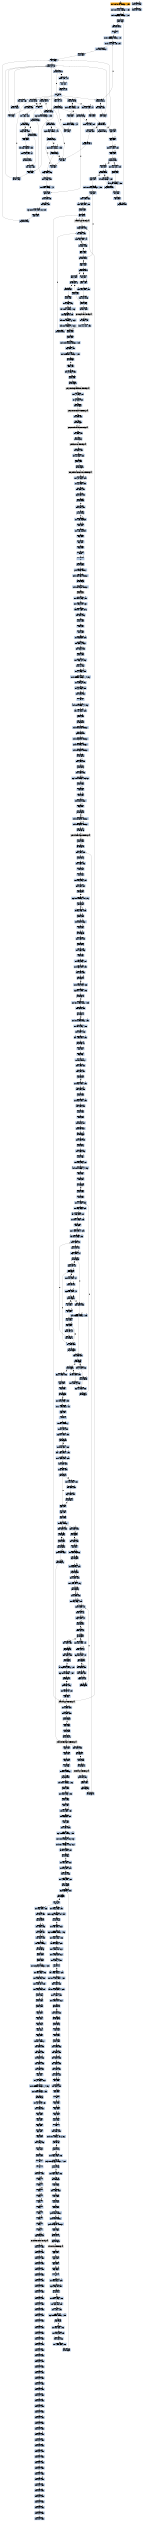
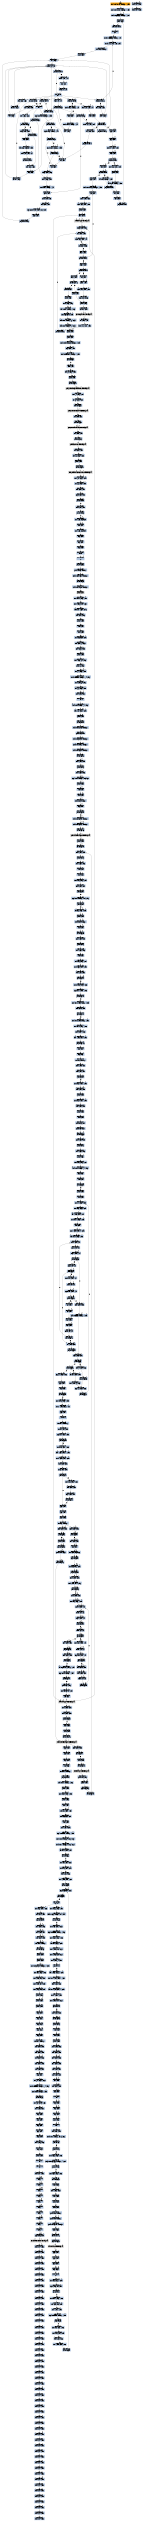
(75, 1334) -> (70, 1341)
